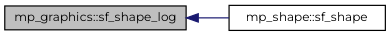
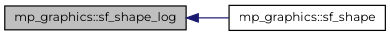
(307, 18) -> (307, 18)
